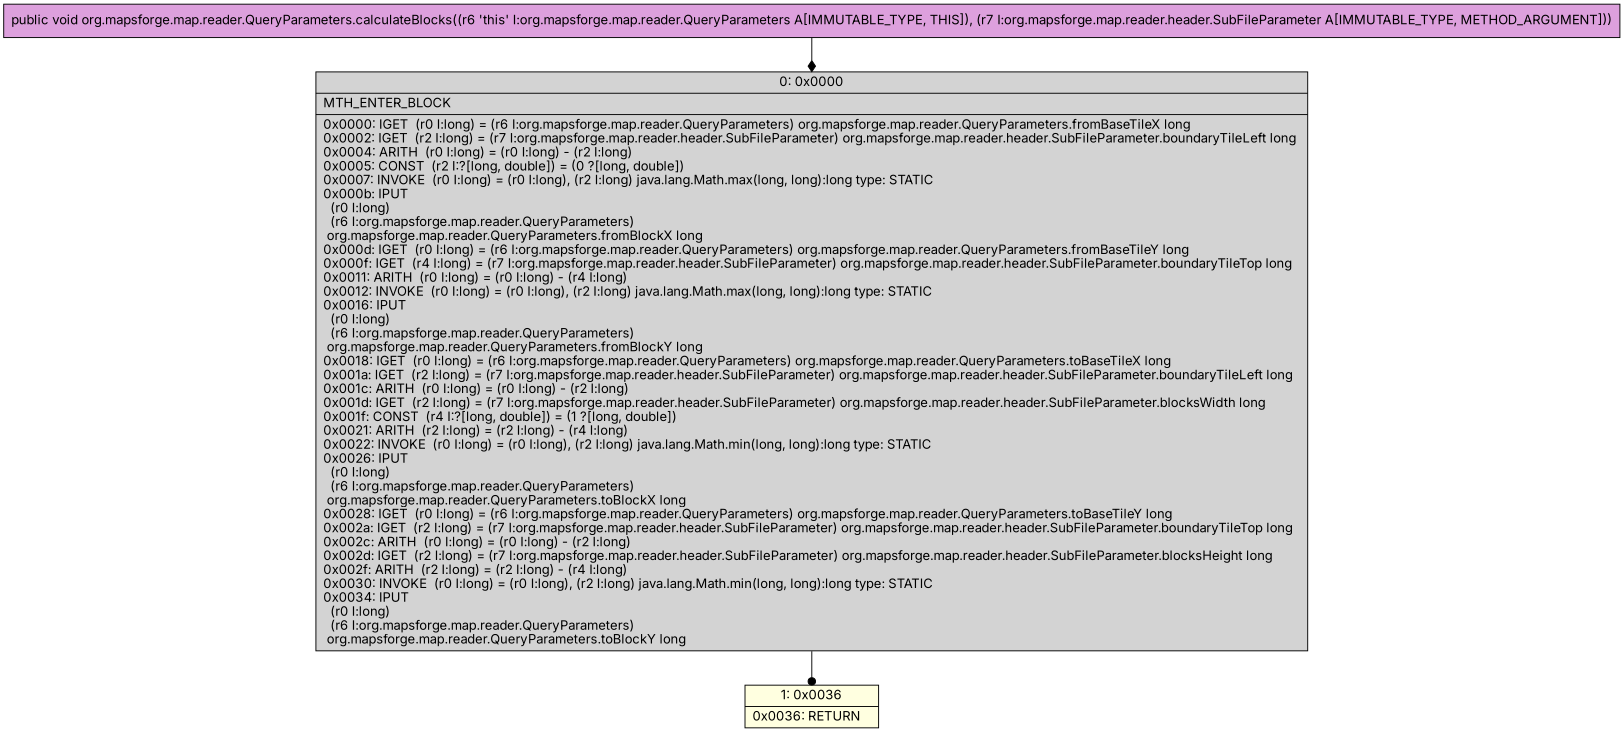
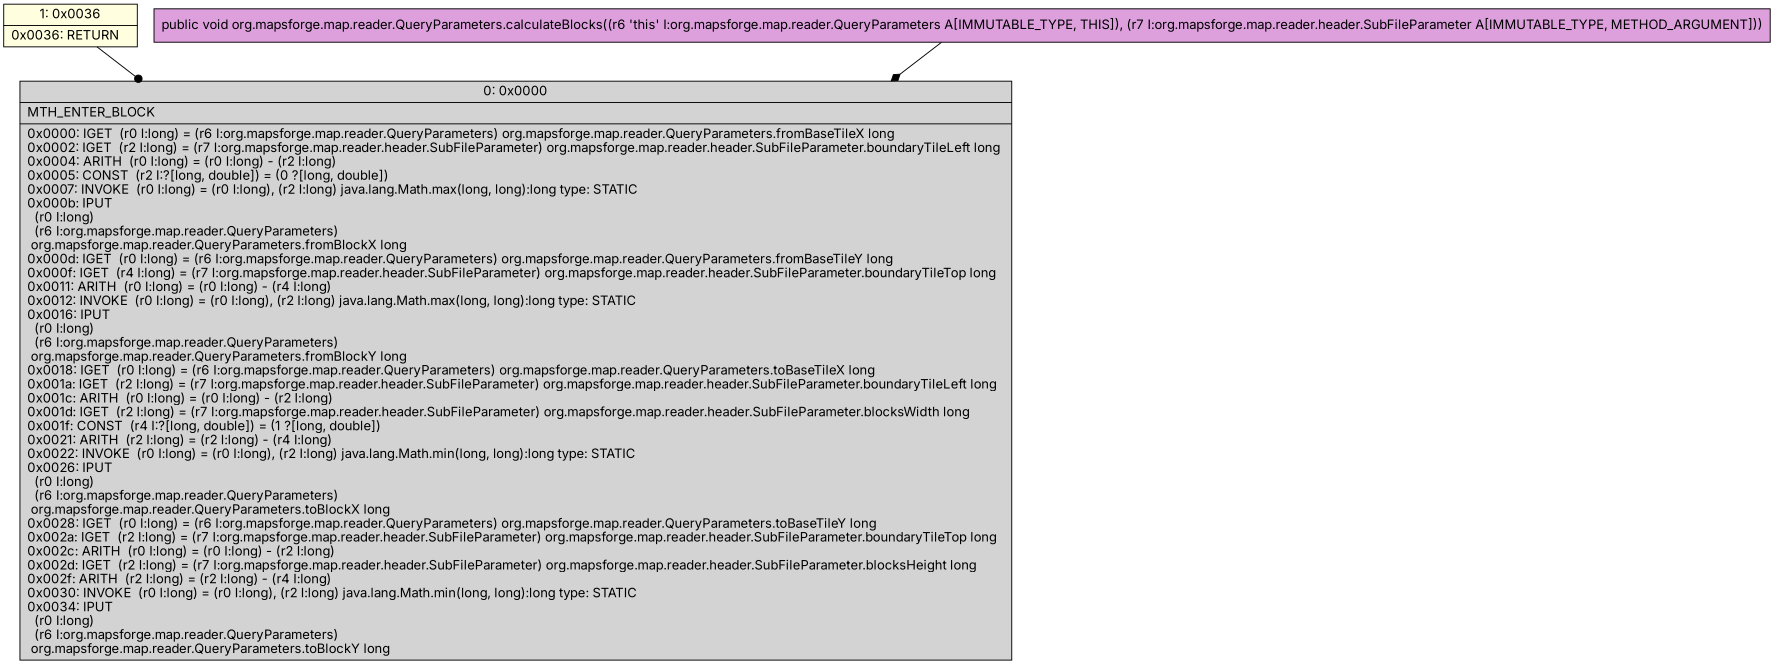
(812, 664) -> (116, 62)
